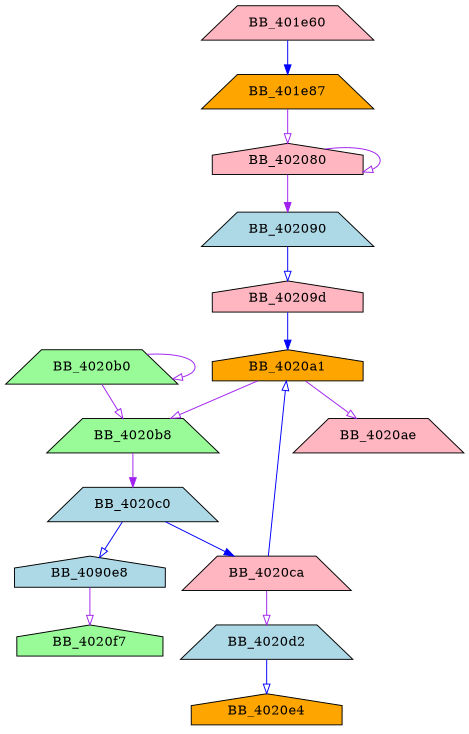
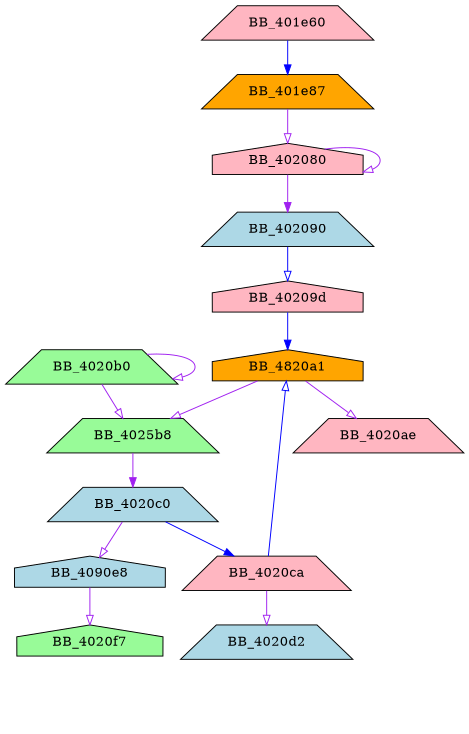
(288, 367) -> (288, 367)
(133, 436) -> (133, 436)
(114, 536) -> (114, 536)
(267, 711) -> none
